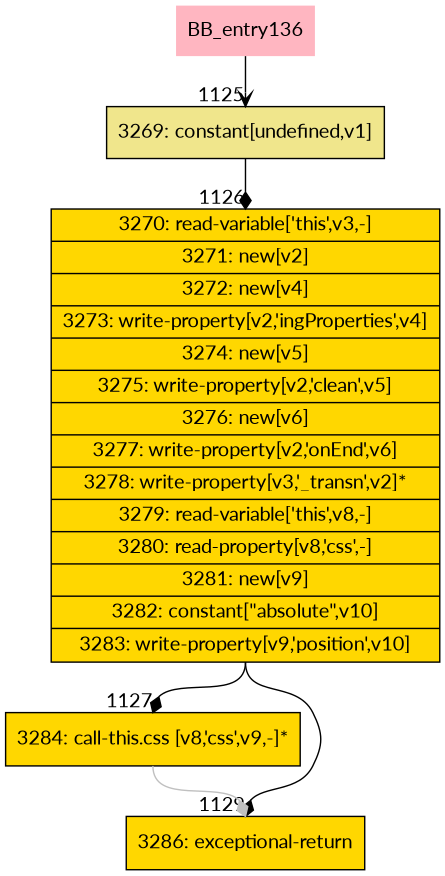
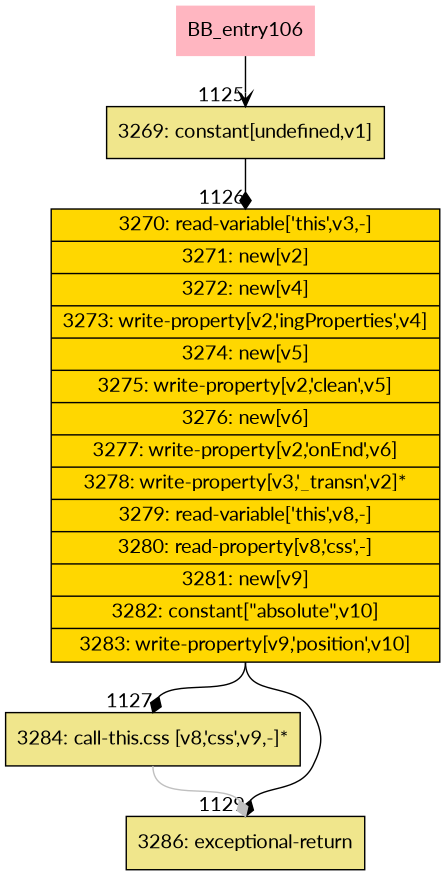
(245, 31) -> (245, 31)
(153, 739) -> (153, 739)
(245, 843) -> (245, 843)
